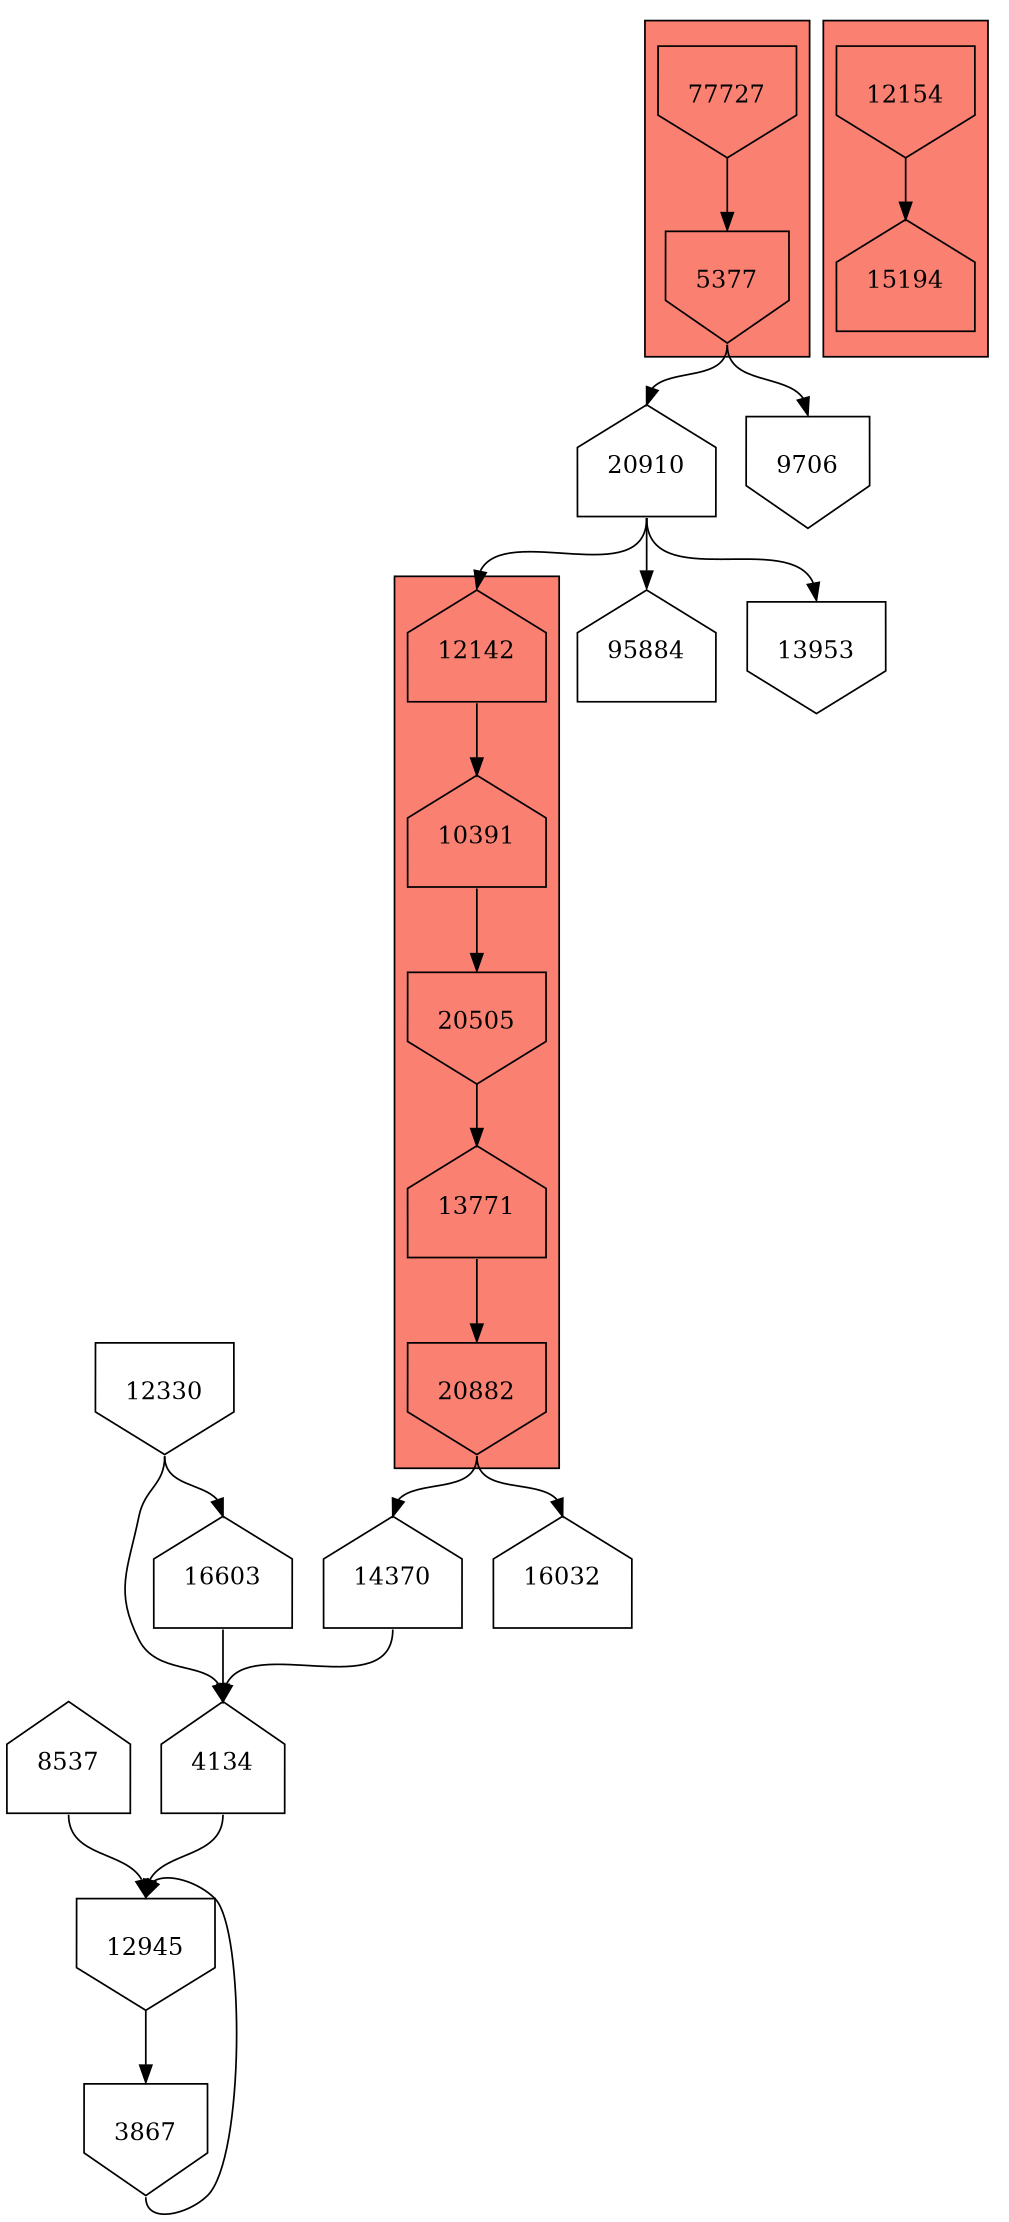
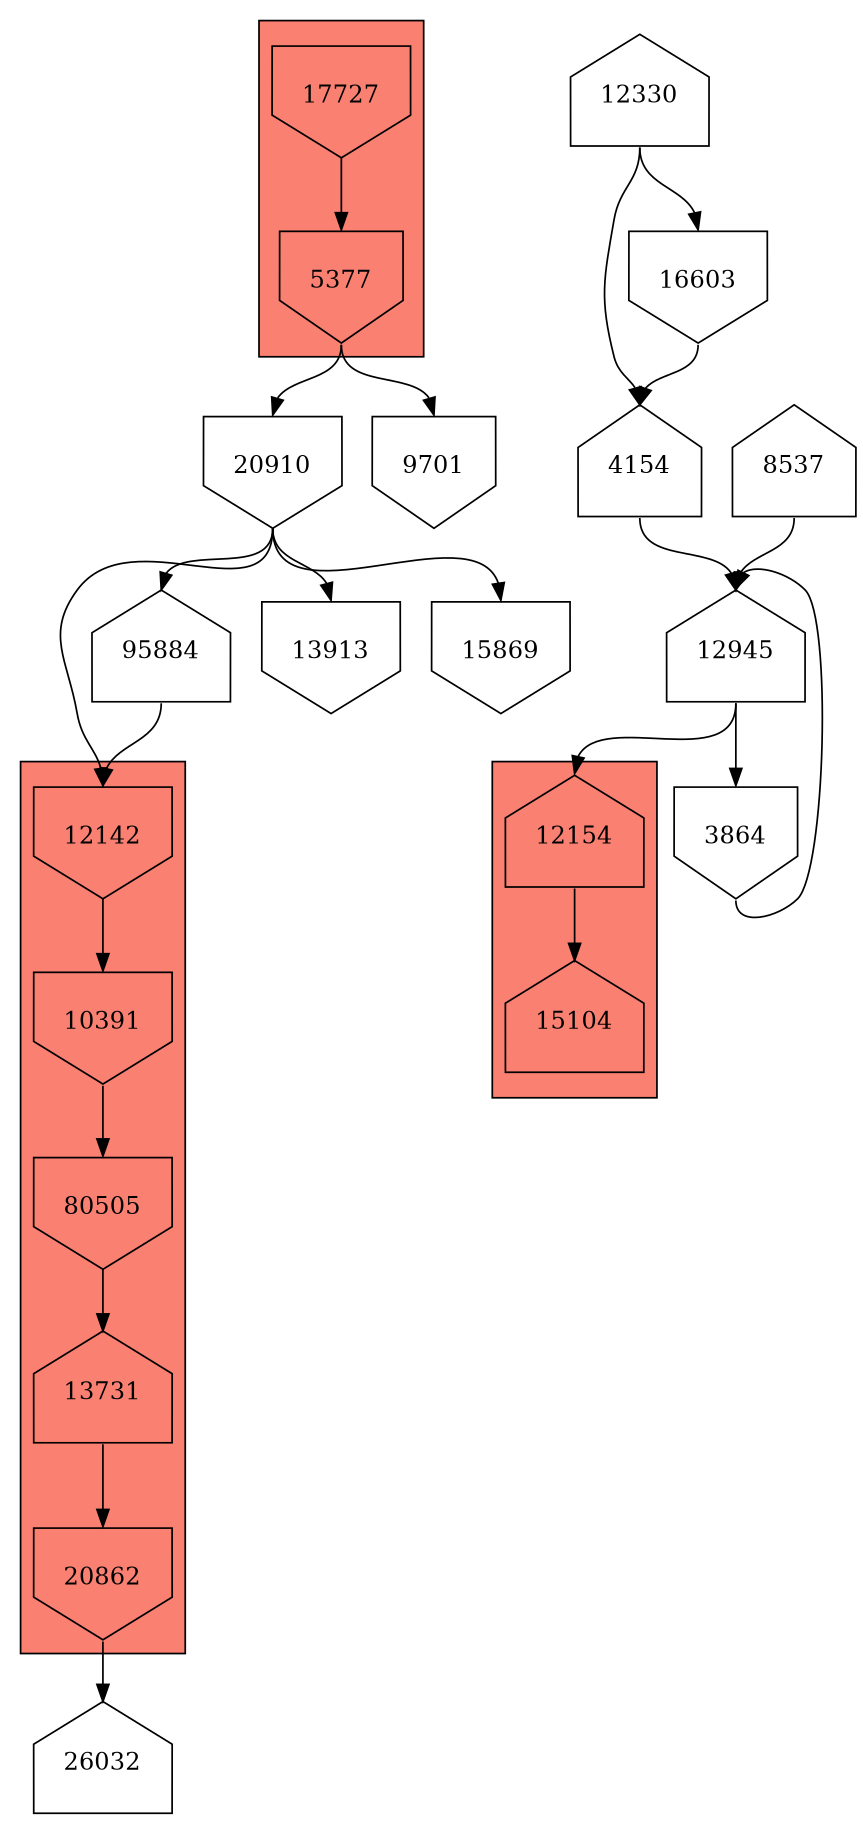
(727, 96) -> (341, 96)
(906, 96) -> (575, 837)
(906, 281) -> (575, 1022)
(647, 467) -> (273, 467)
(808, 467) -> (434, 467)
(477, 652) -> (103, 837)
none -> (501, 652)
(816, 652) -> (331, 652)
none -> (664, 739)
none -> (139, 740)
(477, 837) -> (103, 1022)
(477, 1022) -> (103, 1208)
(477, 1207) -> (103, 1393)
(165, 1393) -> (640, 96)
(477, 1393) -> (103, 1578)
(223, 1578) -> (698, 281)
(393, 1578) -> none
(563, 1578) -> (103, 1763)
(223, 1763) -> (640, 467)
(146, 1948) -> (736, 652)
(146, 2134) -> (736, 837)
